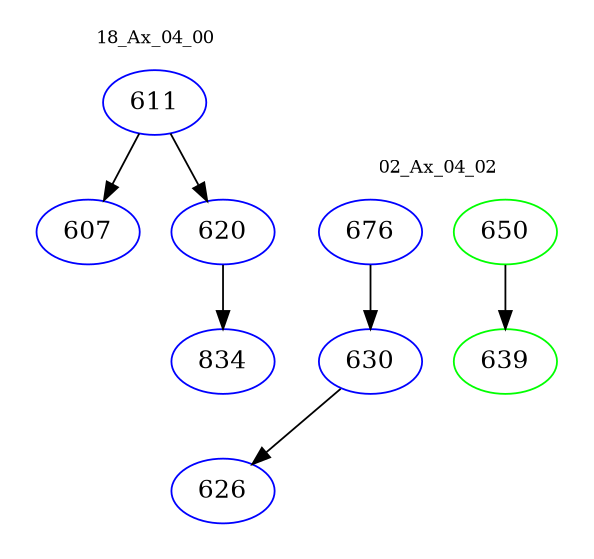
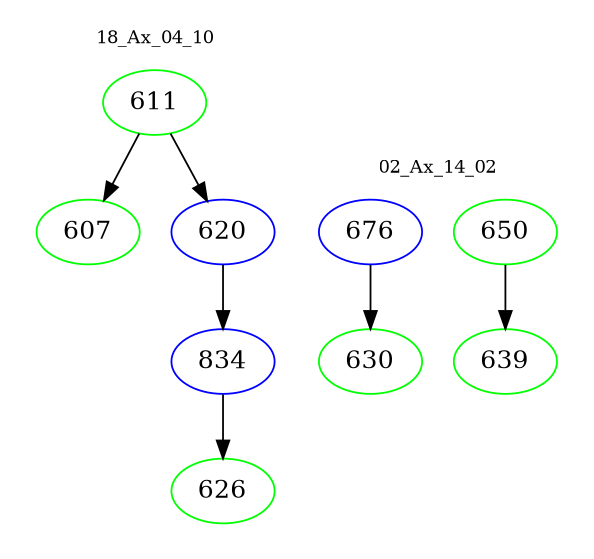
(156, 39) -> (156, 39)
(155, 103) -> (155, 103)
(438, 168) -> (438, 168)
(88, 232) -> (88, 232)
(371, 362) -> (371, 362)
(304, 420) -> (223, 417)
(223, 491) -> (223, 491)
